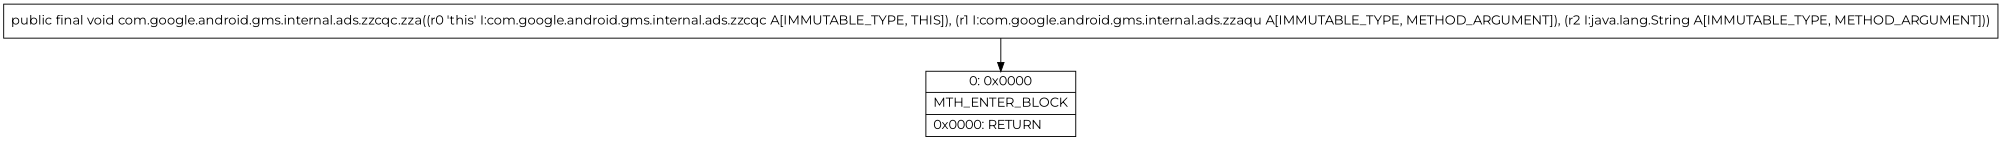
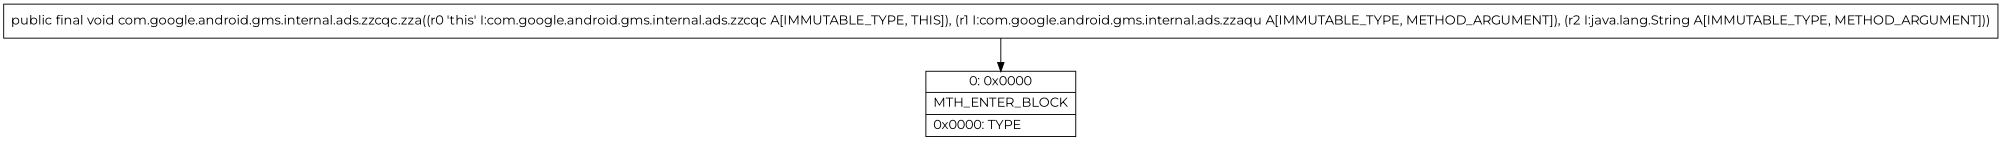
(993, 125) -> (982, 125)
